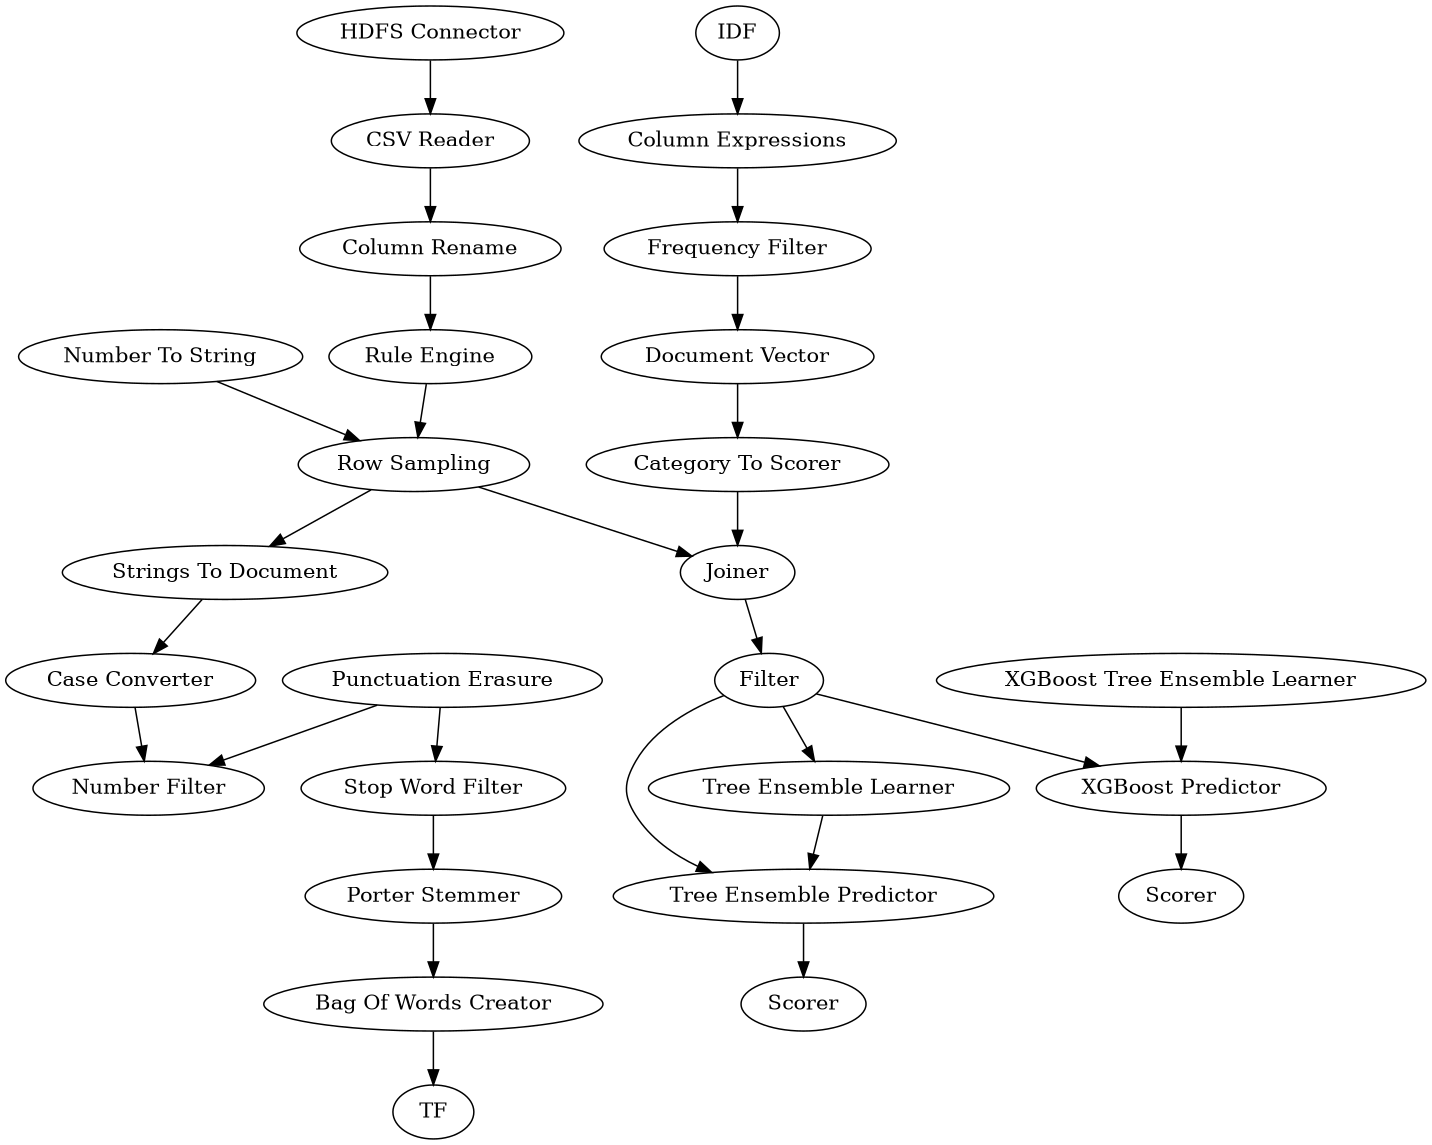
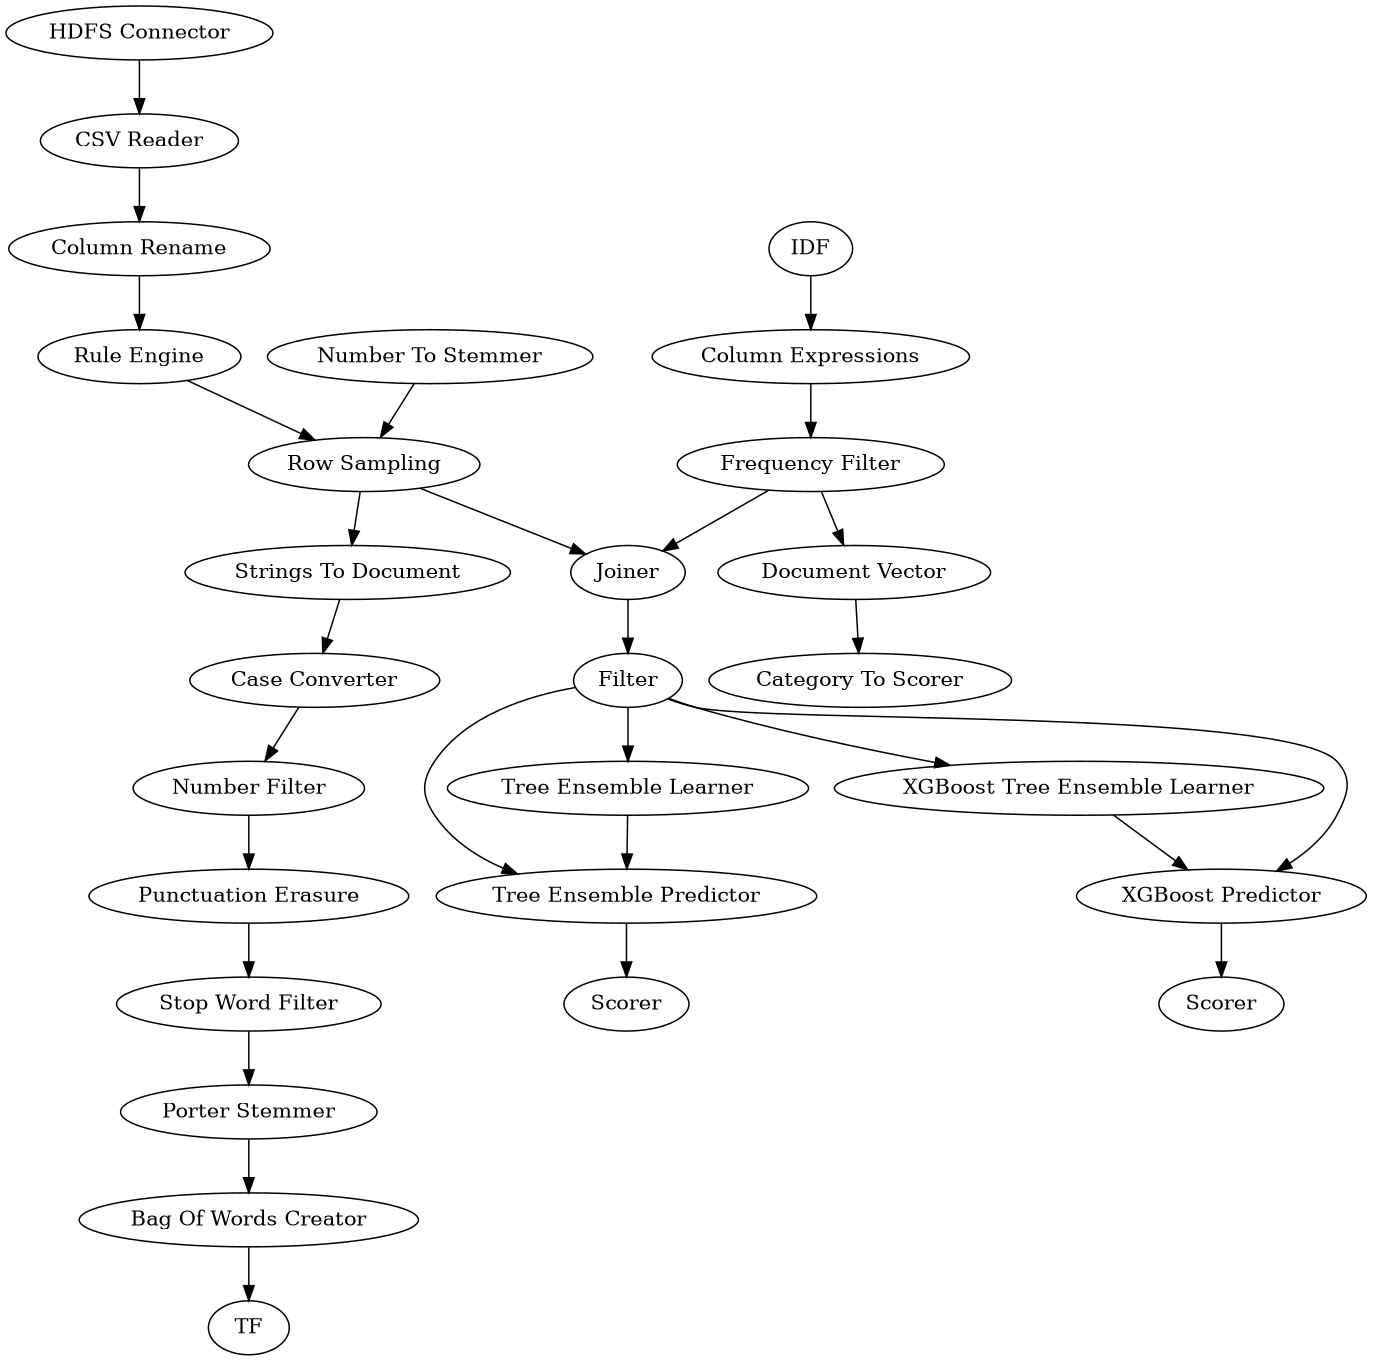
(161, 357) -> (430, 357)
(738, 511) -> (722, 517)
(300, 733) -> (249, 835)
none -> (801, 735)
